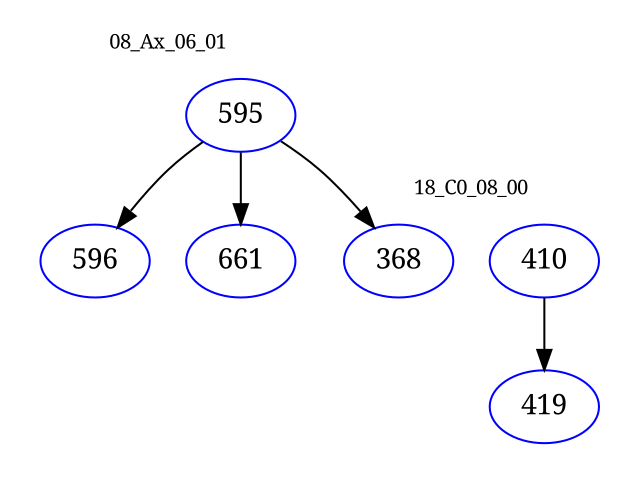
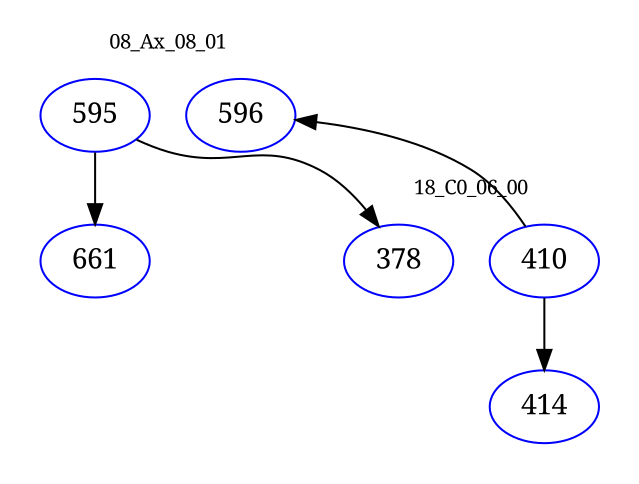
(168, 44) -> (168, 44)
(164, 174) -> (433, 151)
(472, 189) -> (472, 189)
(399, 261) -> (399, 261)
(544, 407) -> (544, 407)
